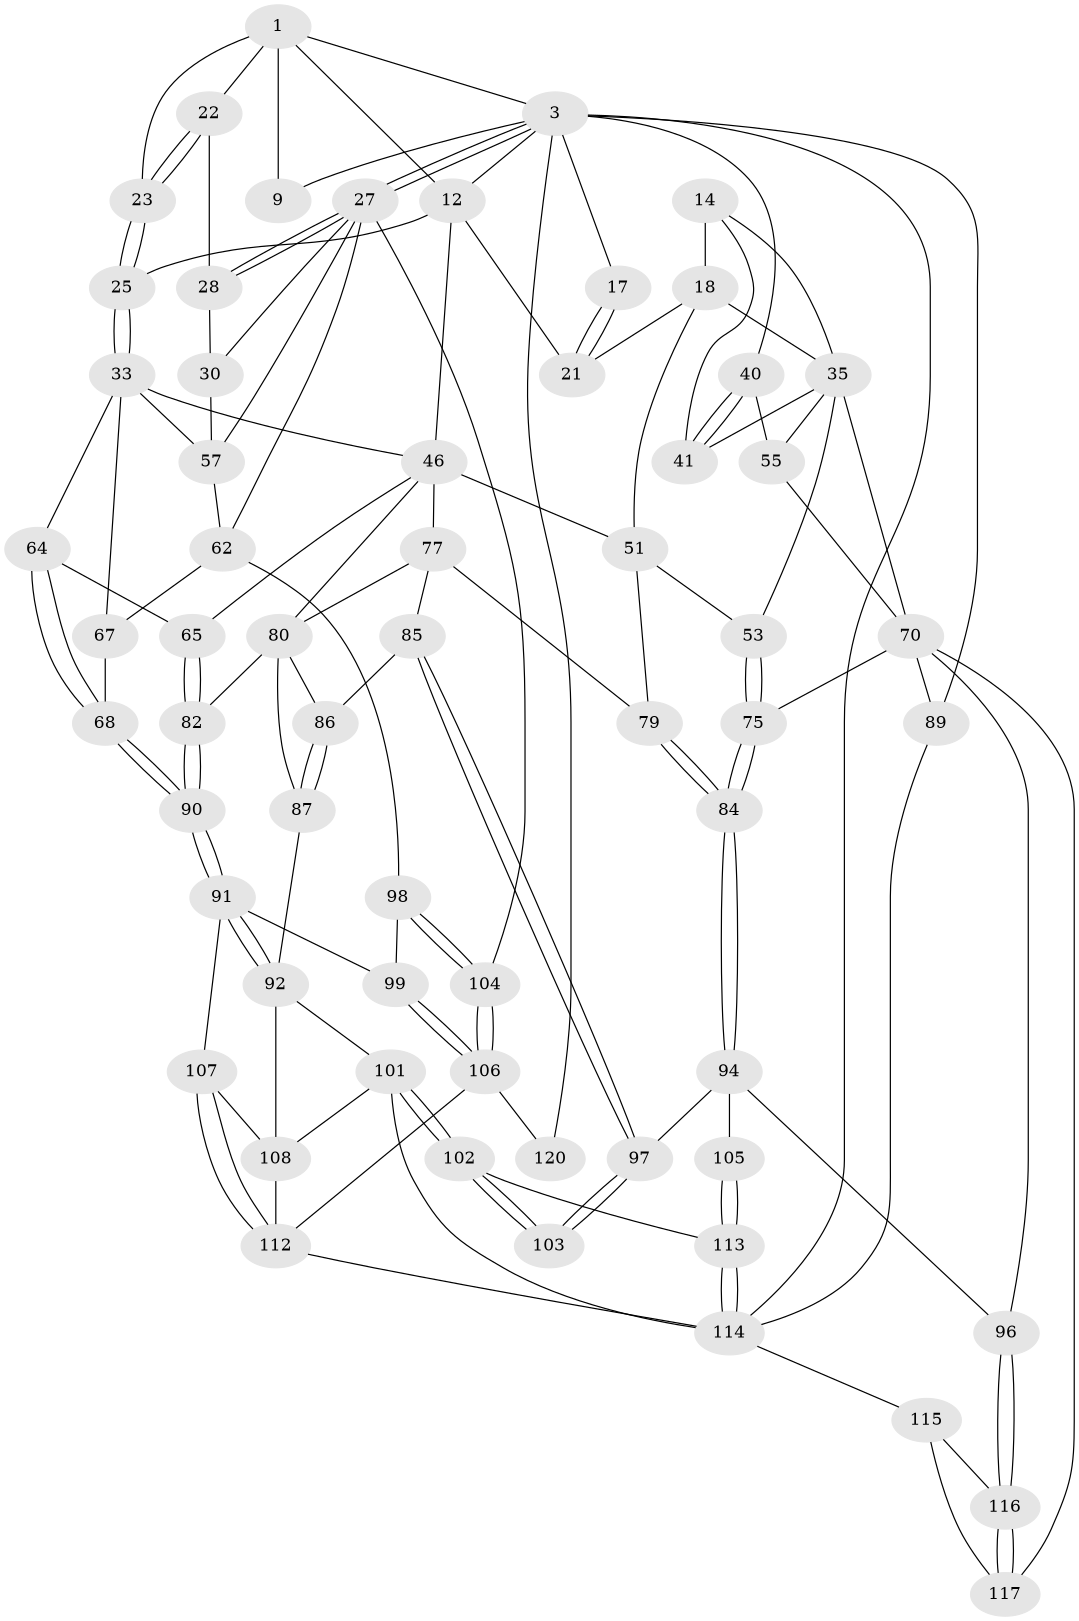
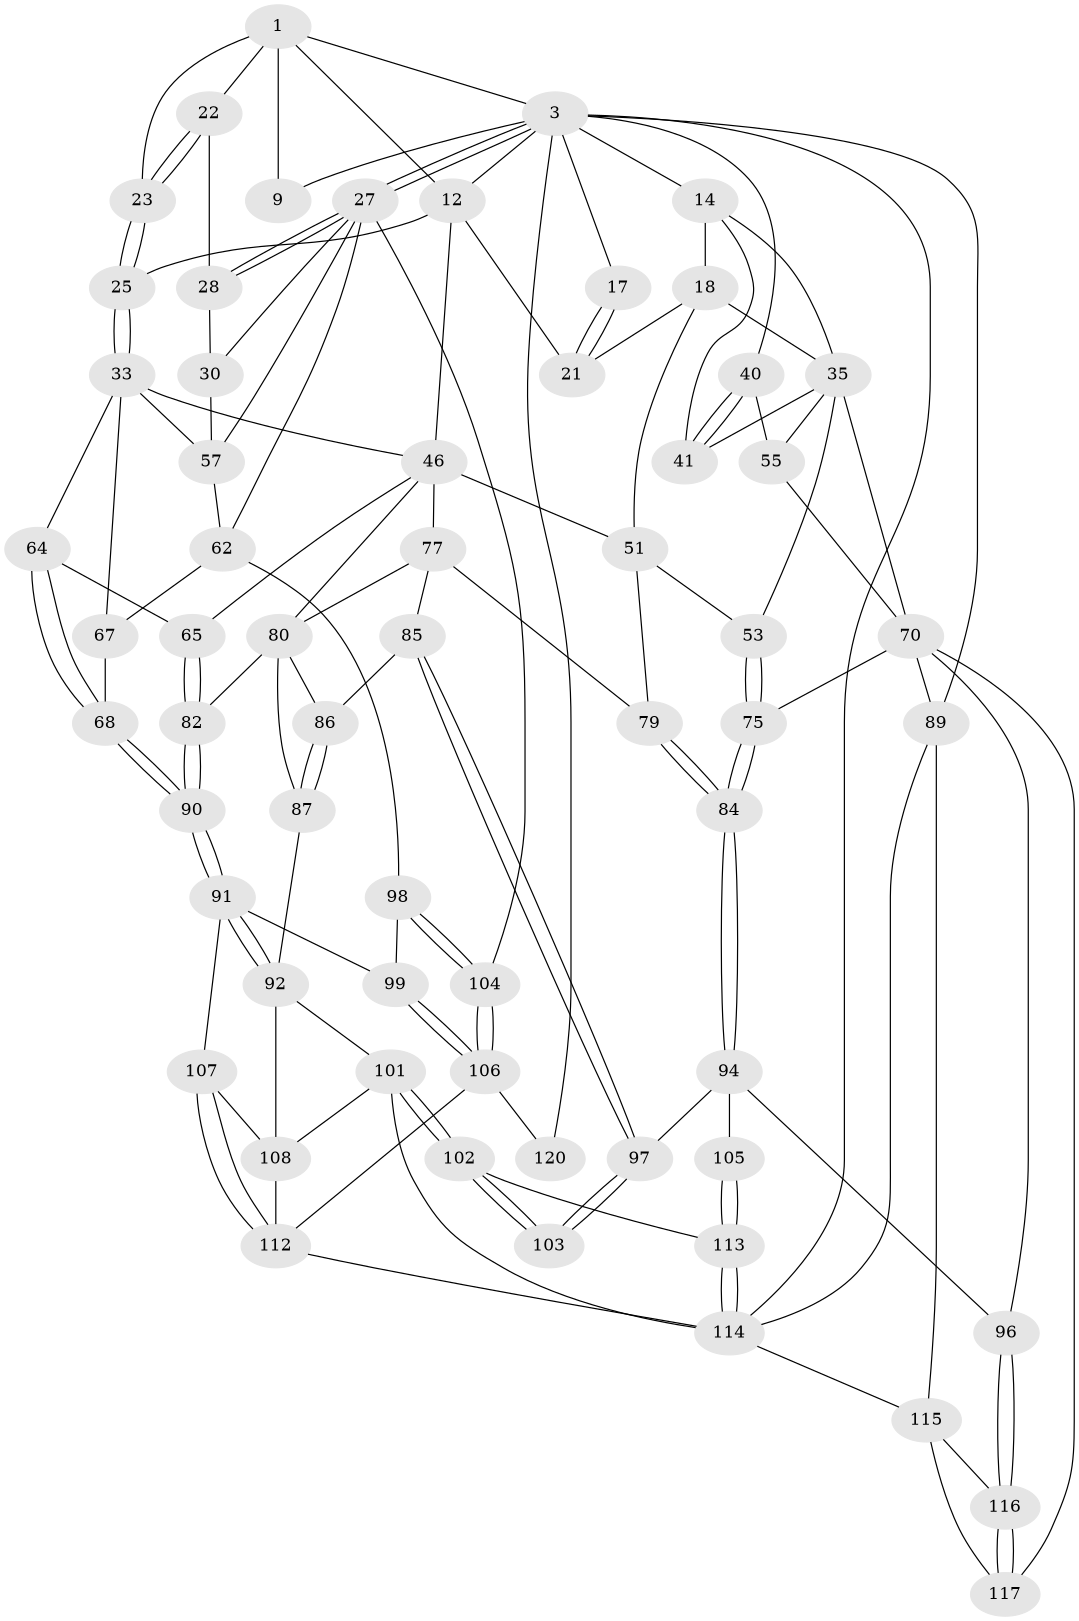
none -> (630, 157)
none -> (936, 1072)
